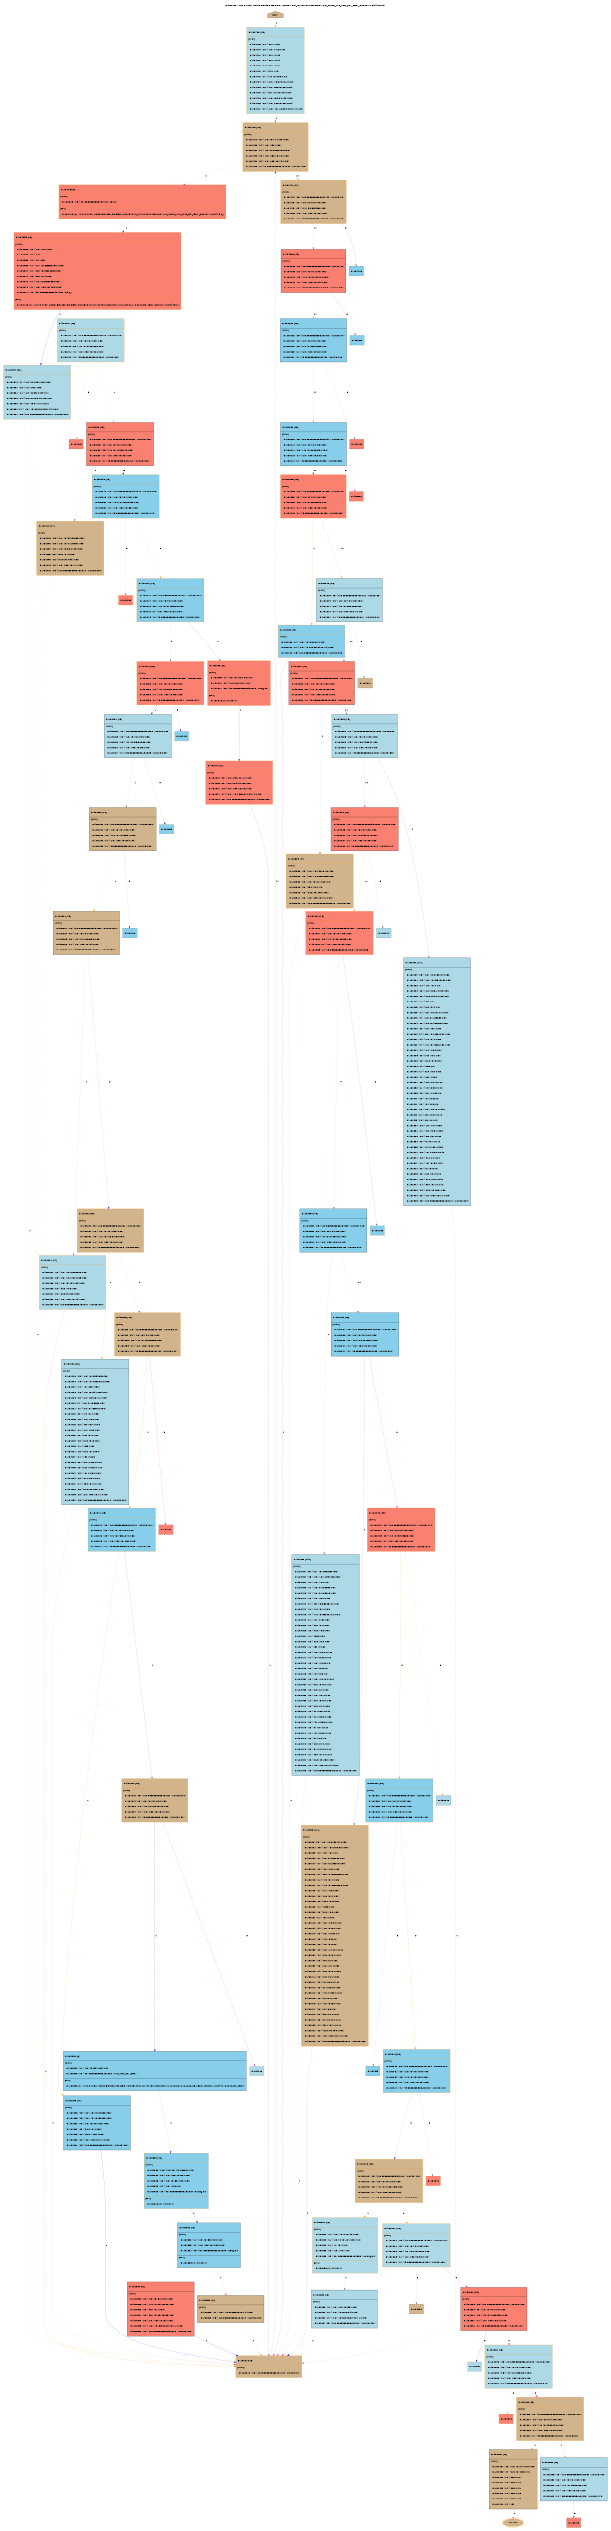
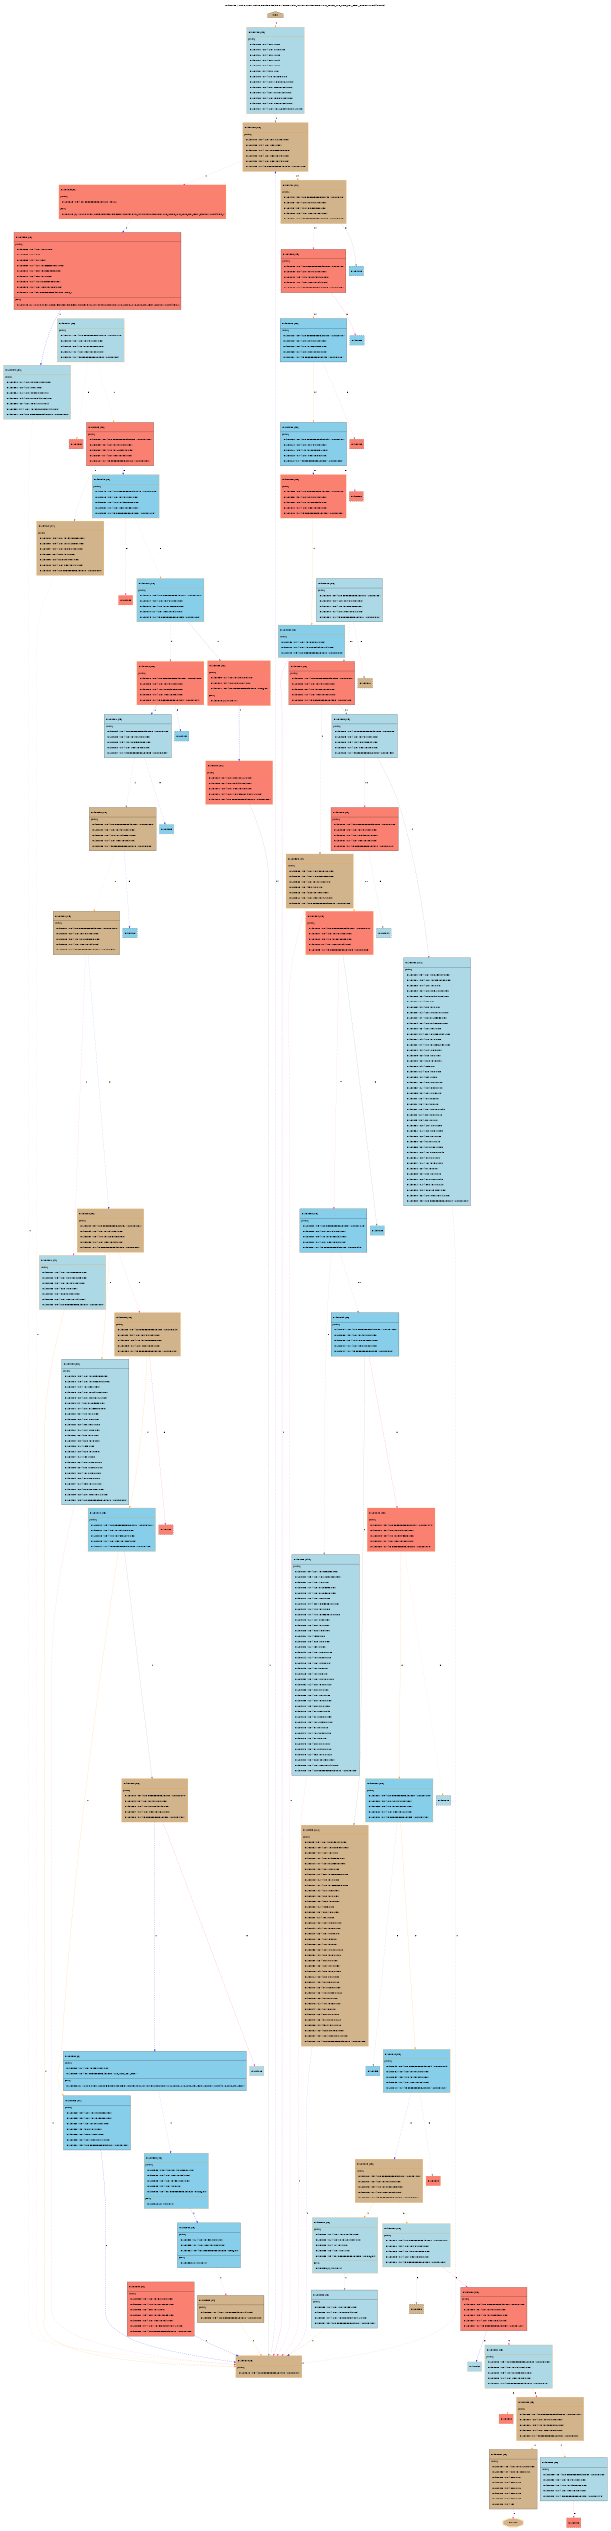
(275, 15) -> (275, 15)
(97, 271) -> (97, 271)
(331, 548) -> none
(182, 736) -> (182, 736)
